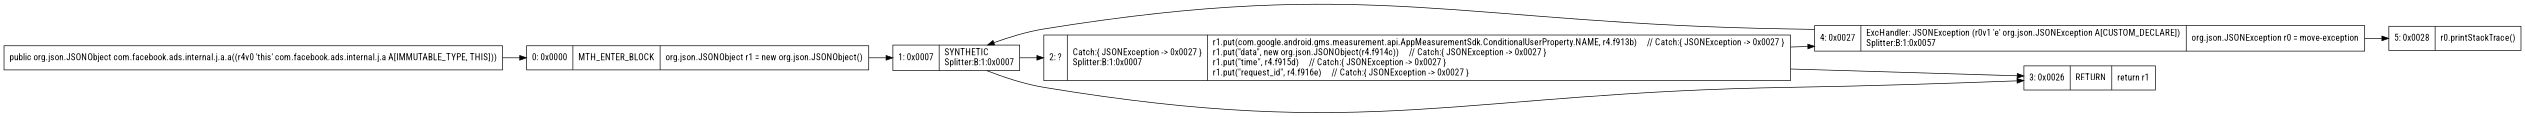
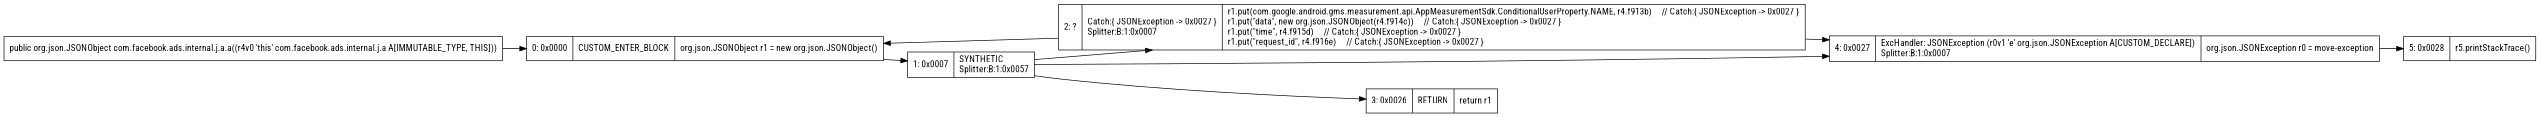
(1403, 7) -> (1428, 62)
(2478, 38) -> (2493, 48)
(1901, 43) -> (1916, 53)
(616, 57) -> (624, 48)
(979, 63) -> (994, 69)
(1904, 72) -> (974, 41)
